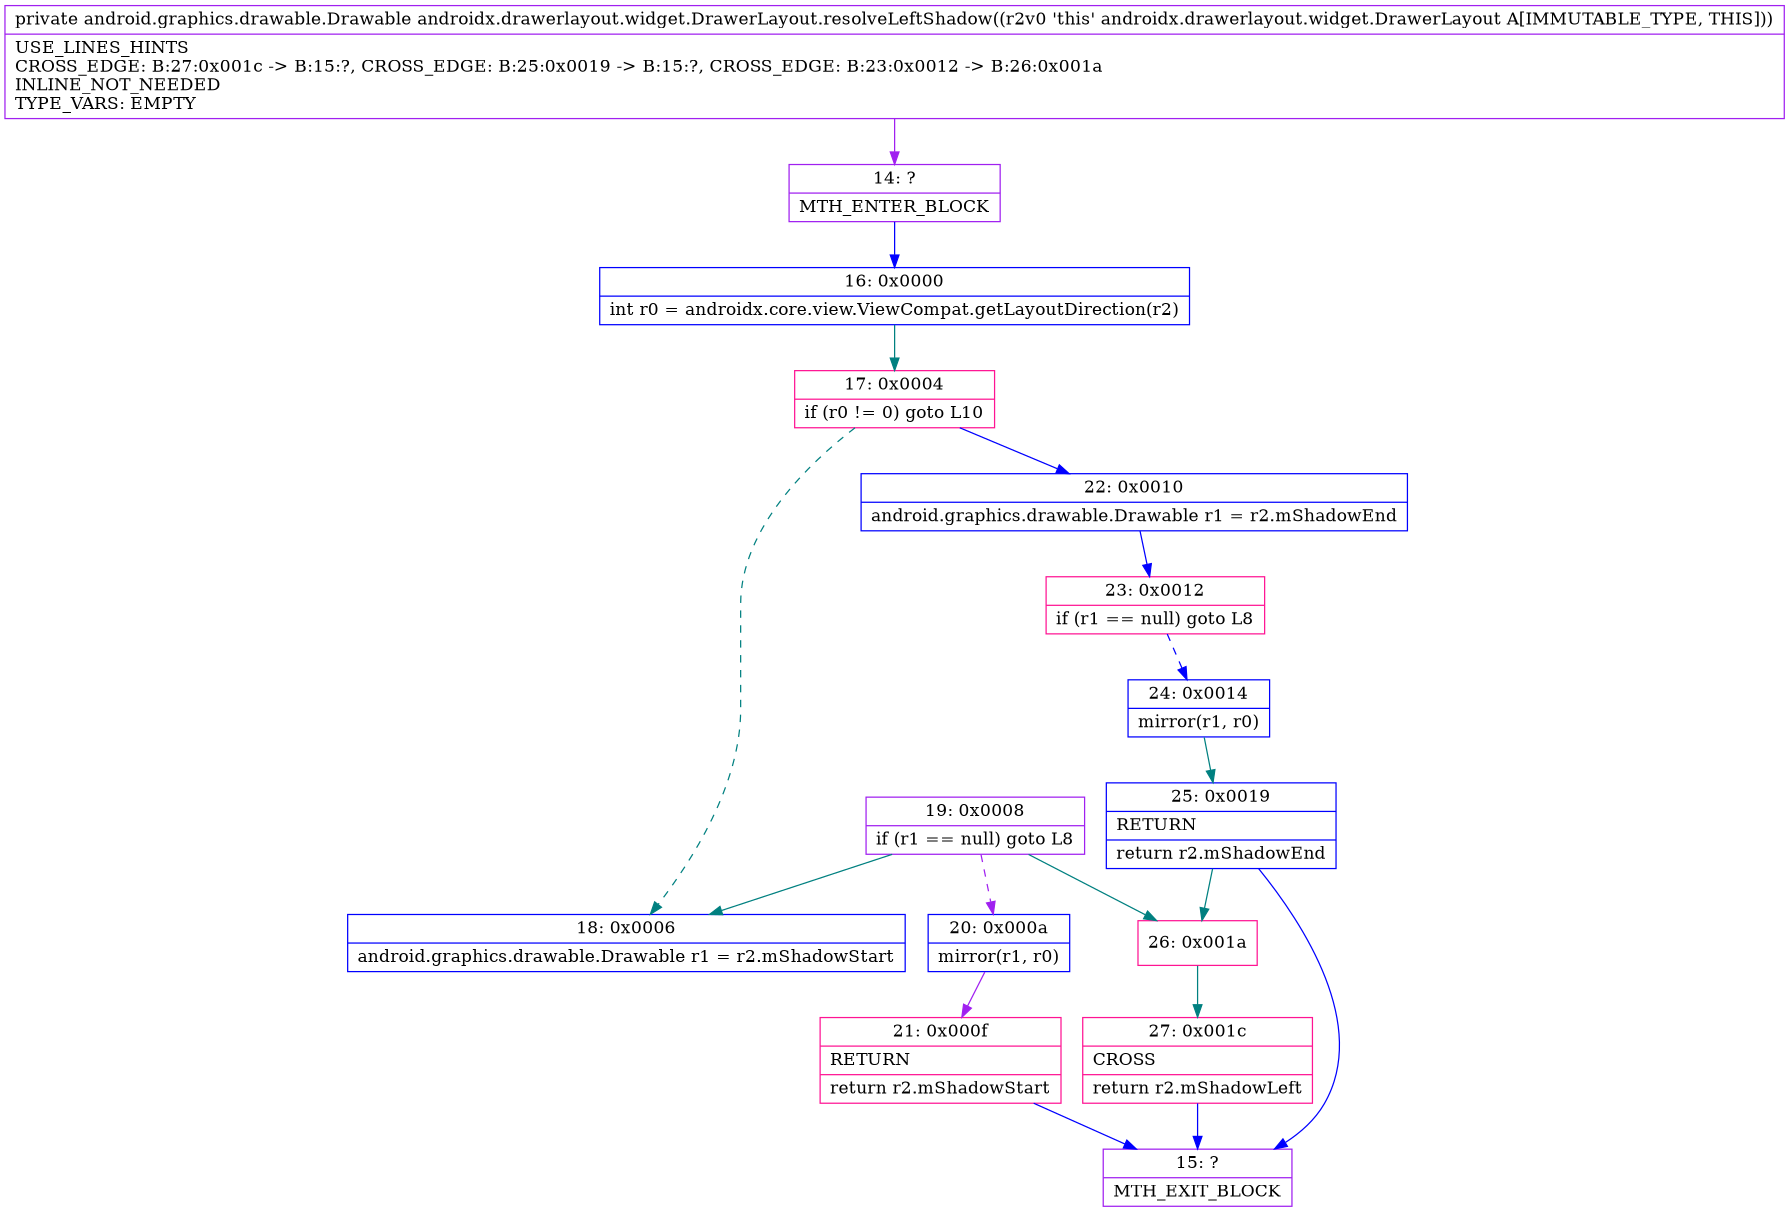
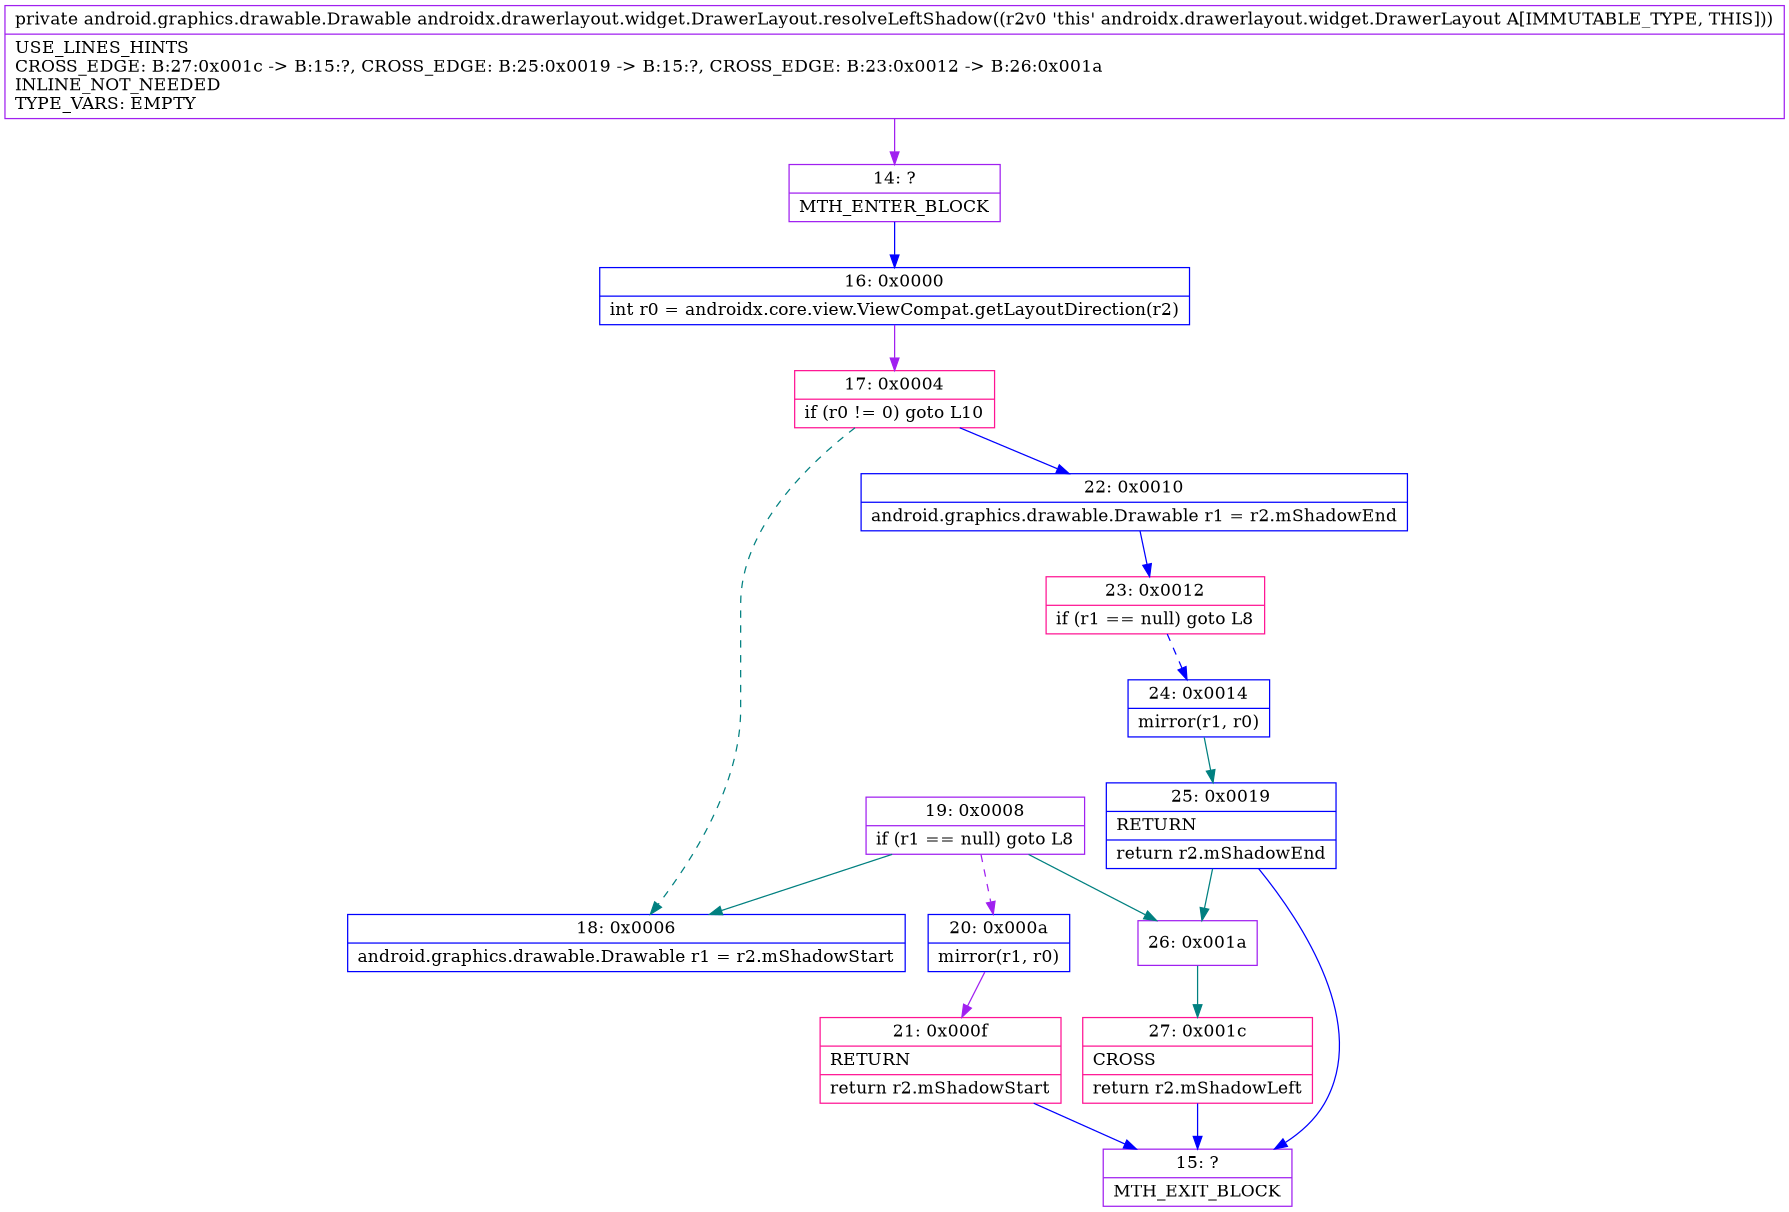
(895, 341) -> (895, 341)
(1198, 943) -> (1198, 943)
